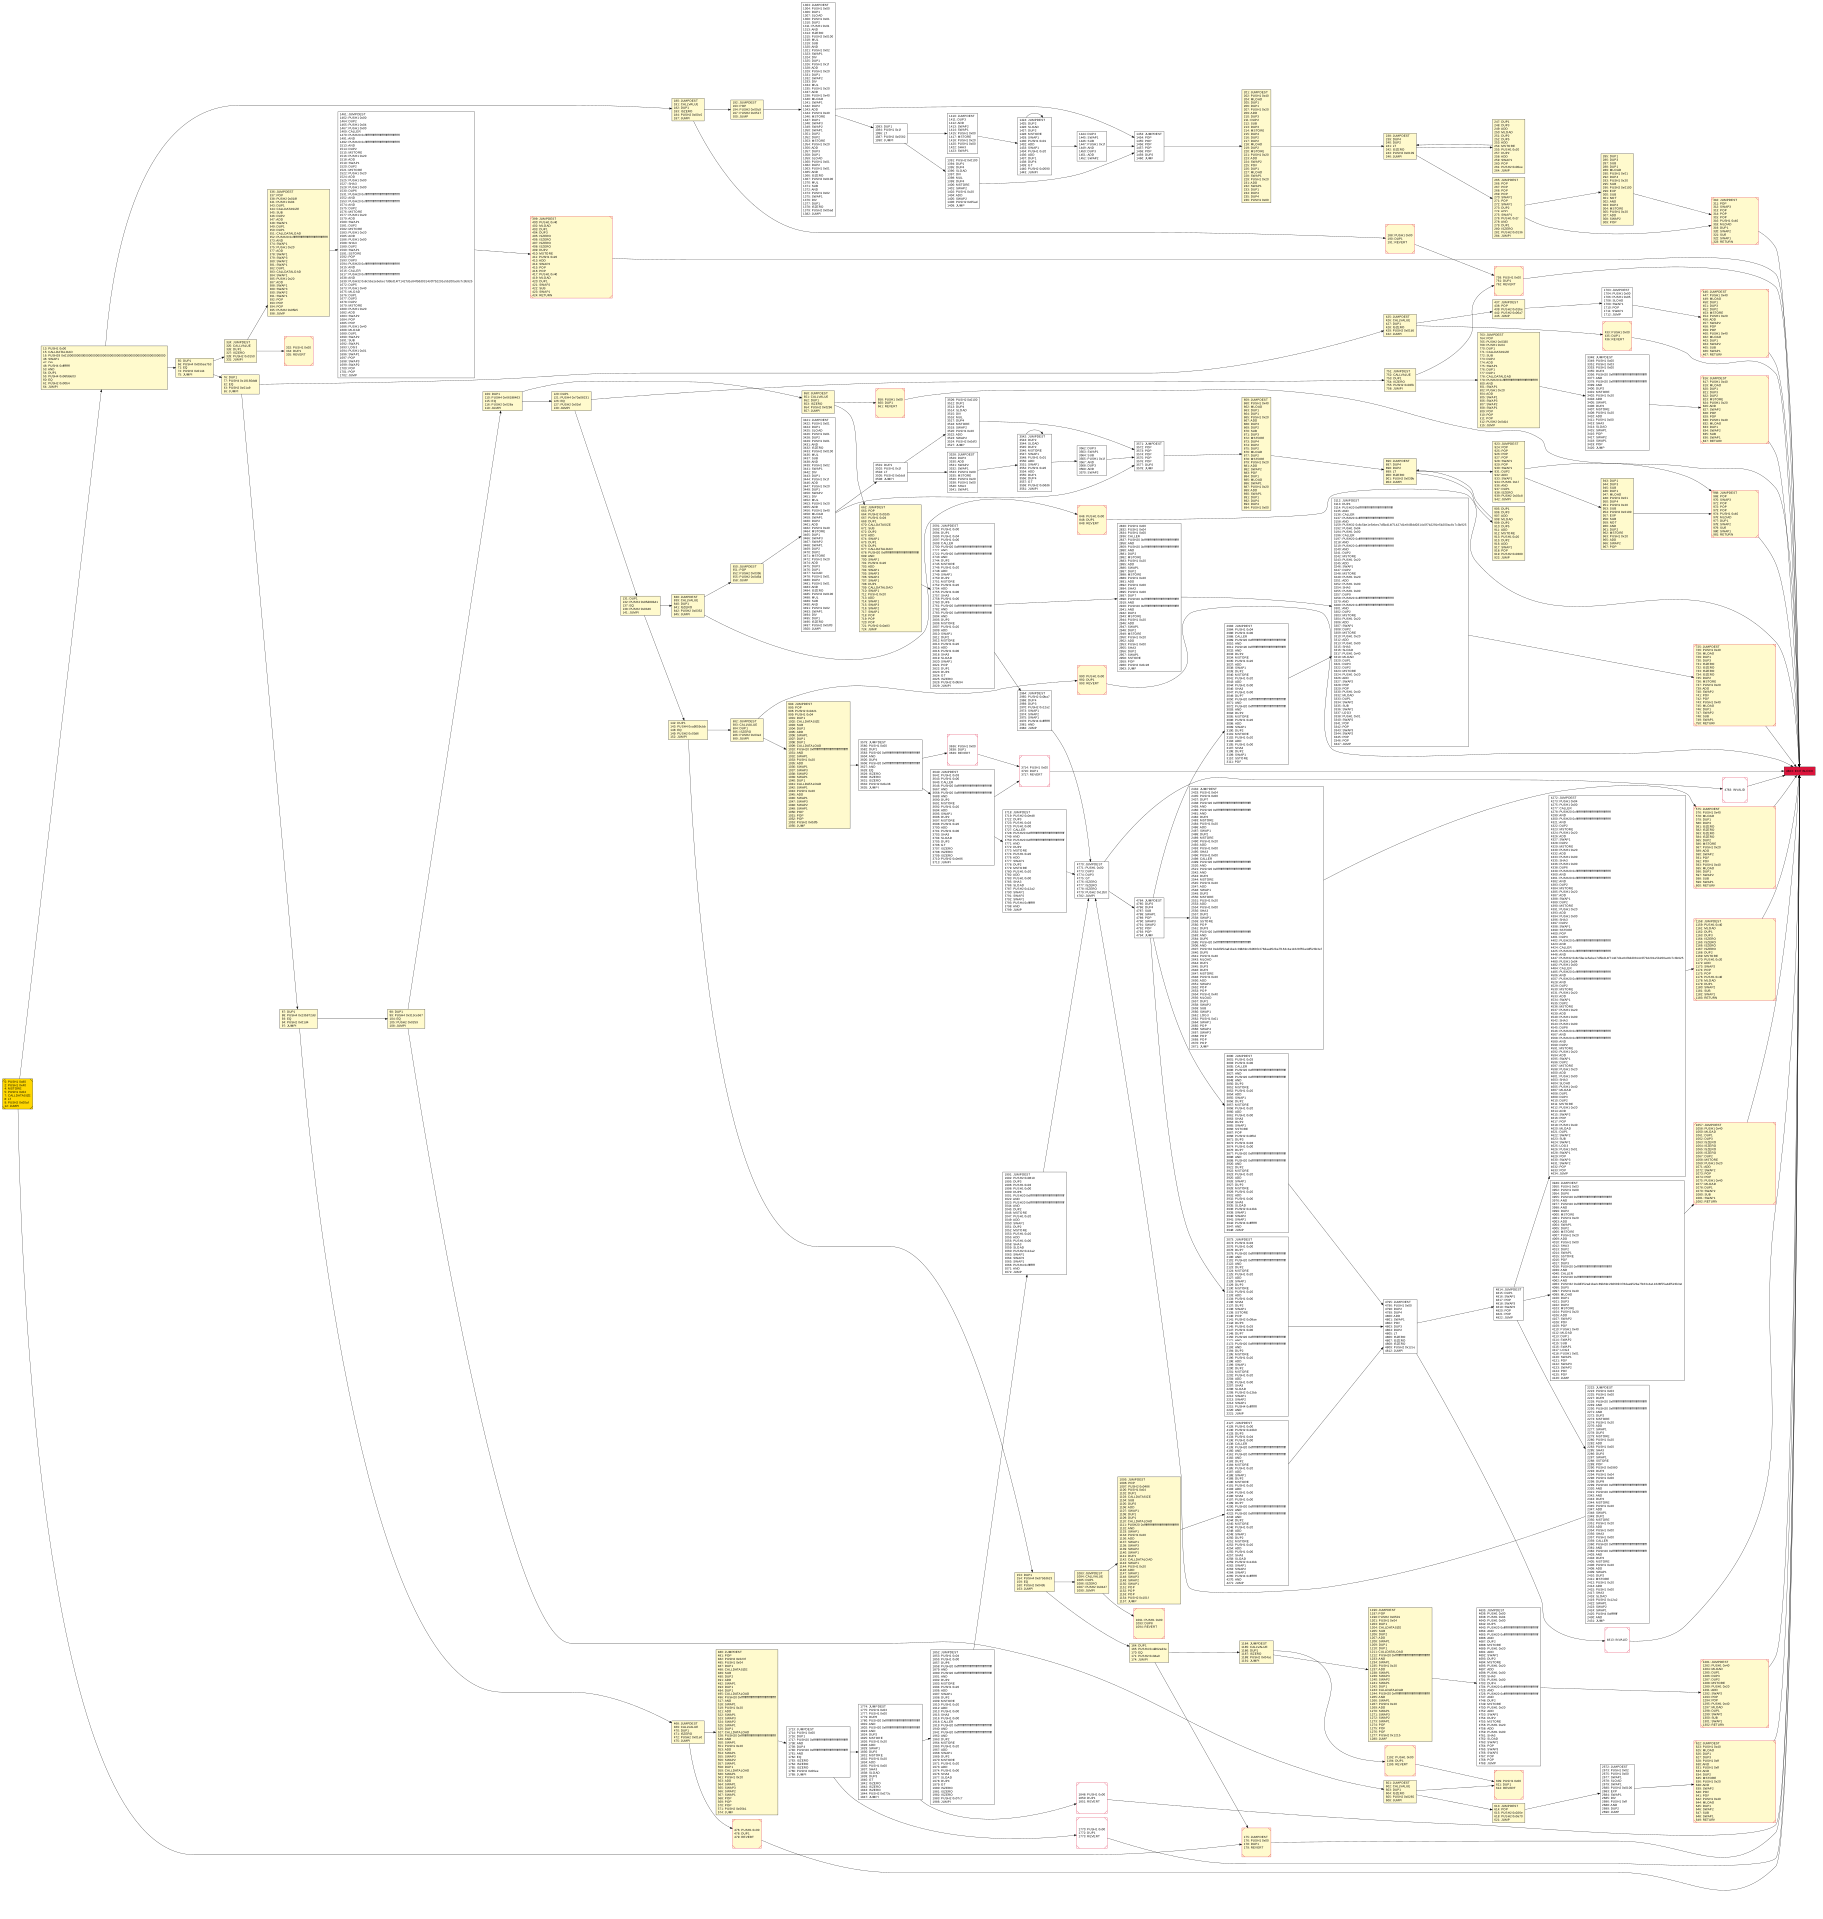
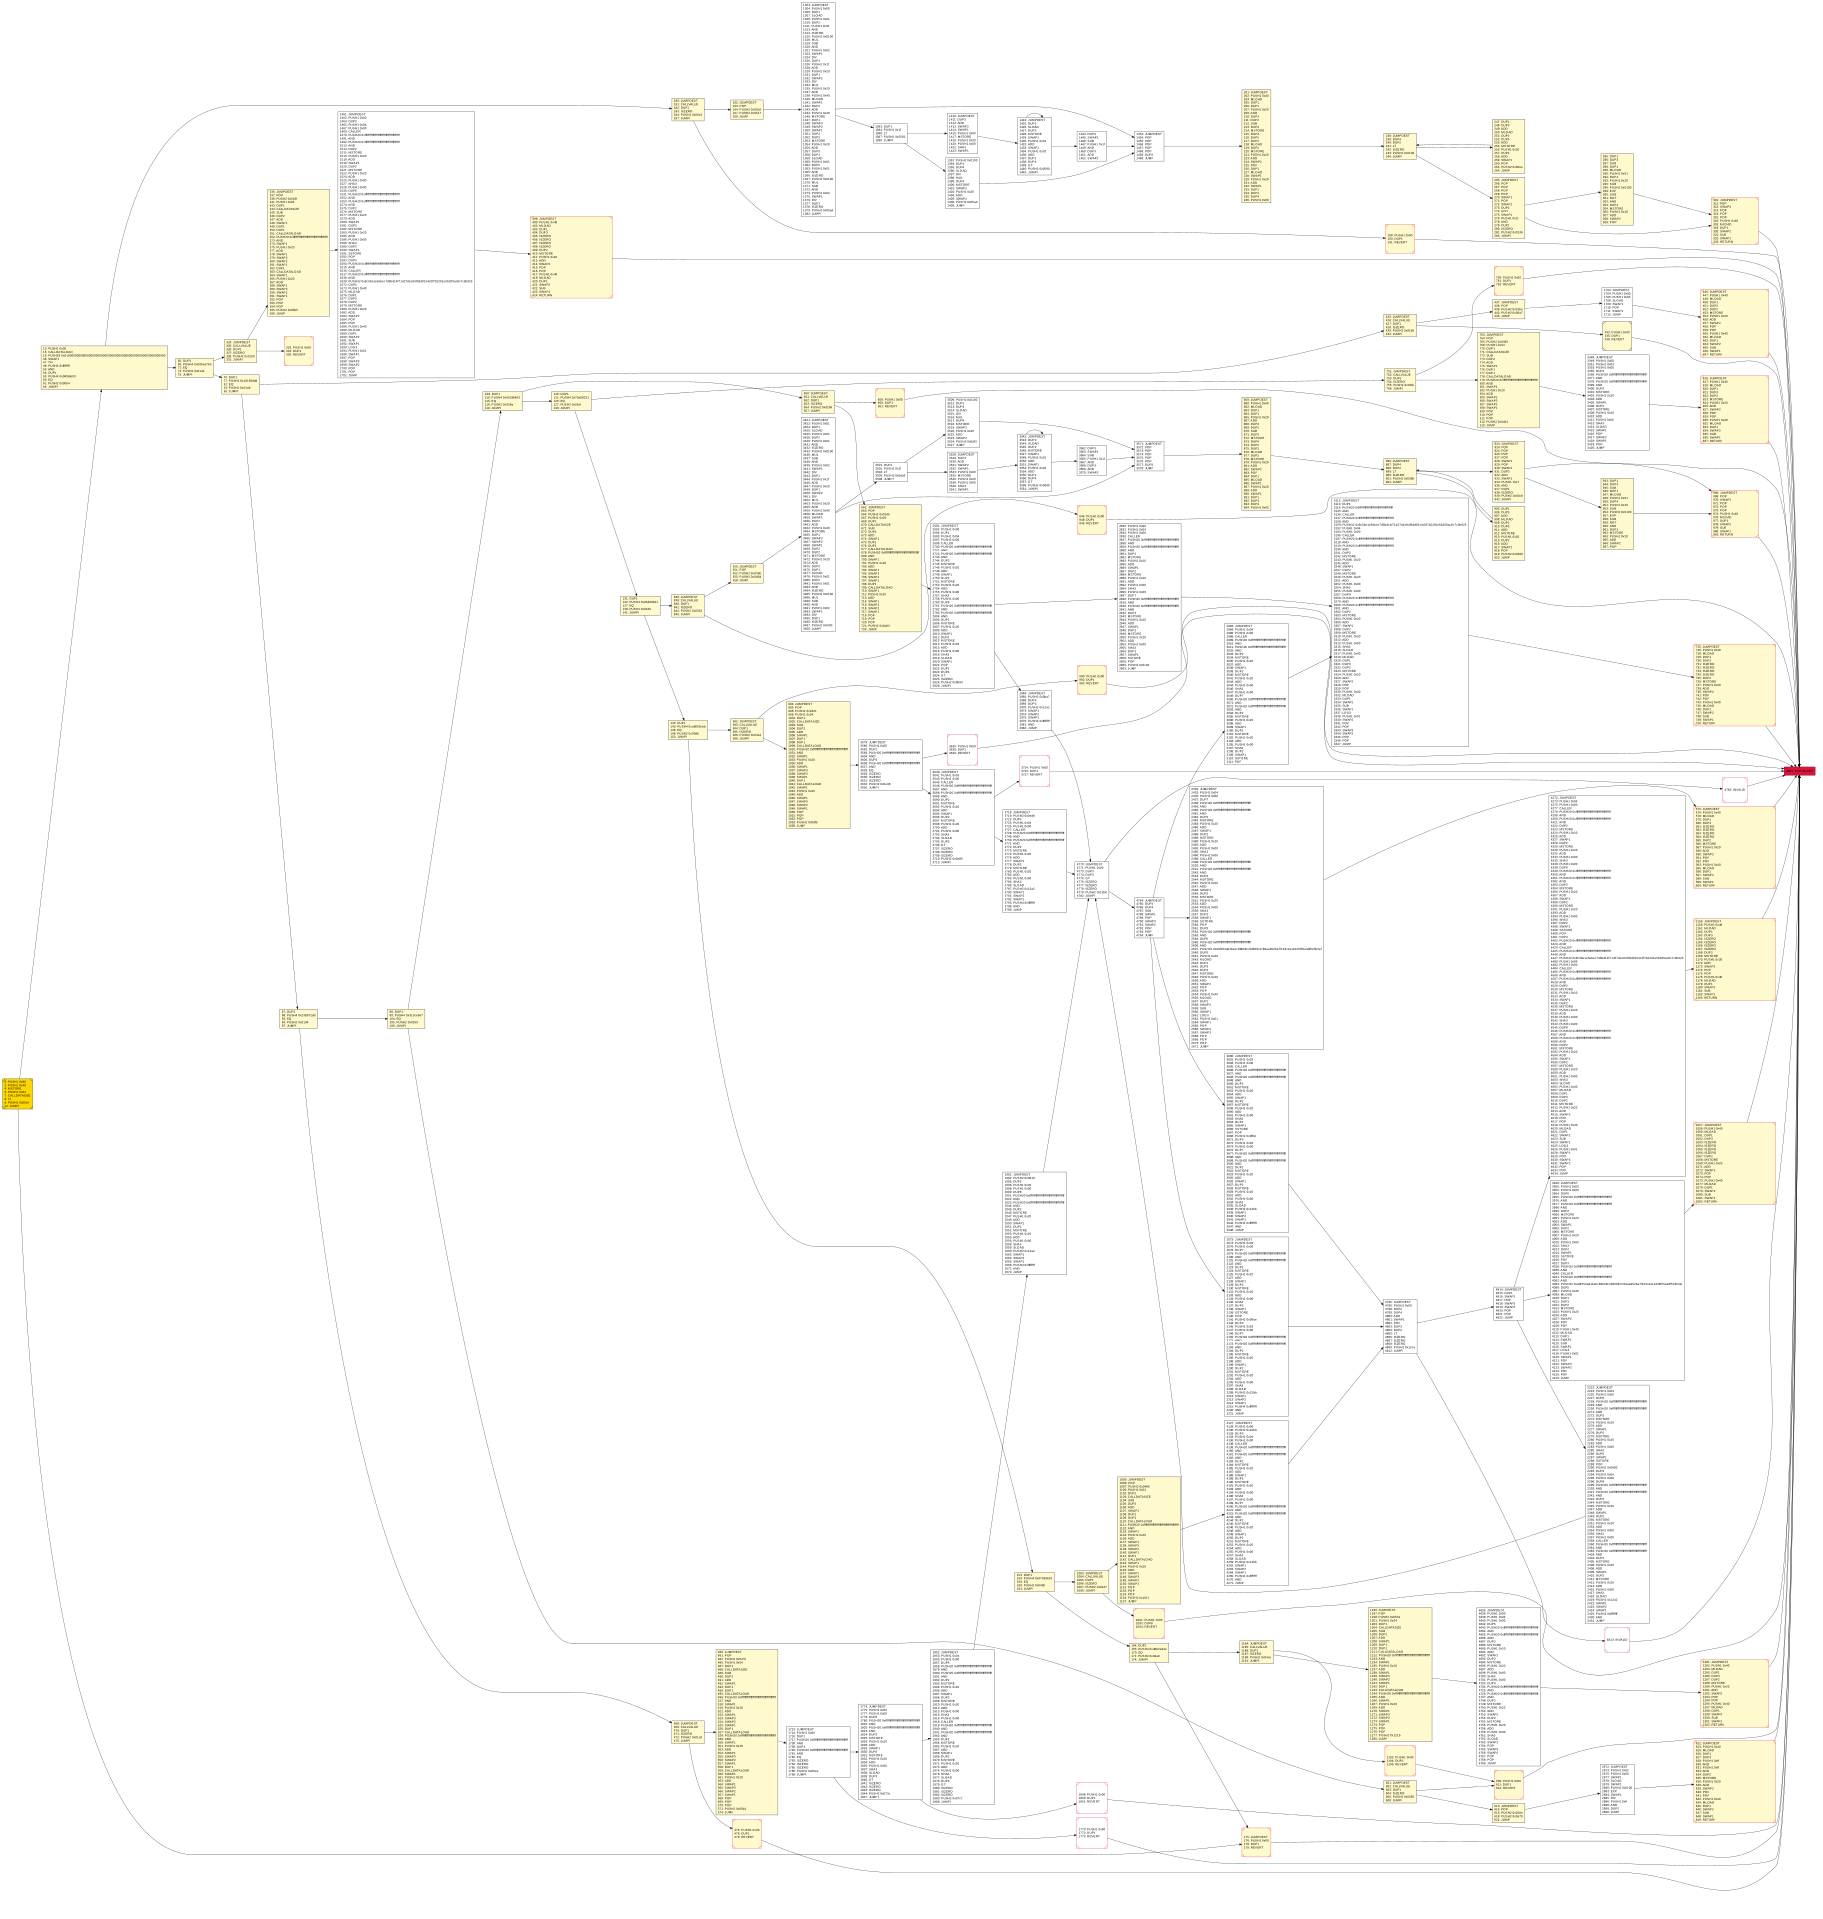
(1449, 258) -> (1787, 329)
(1617, 336) -> (1617, 336)
(997, 760) -> (1329, 753)
none -> (1792, 1385)
none -> (1783, 1573)
